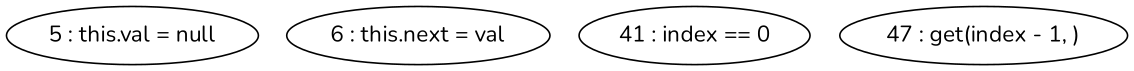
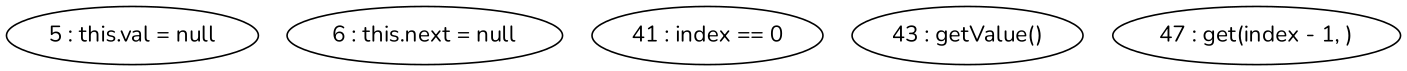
(418, 36) -> (425, 36)
none -> (968, 36)
